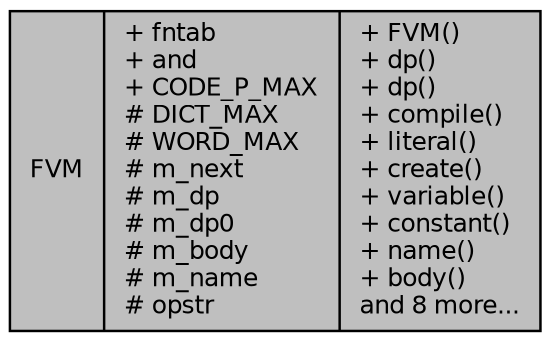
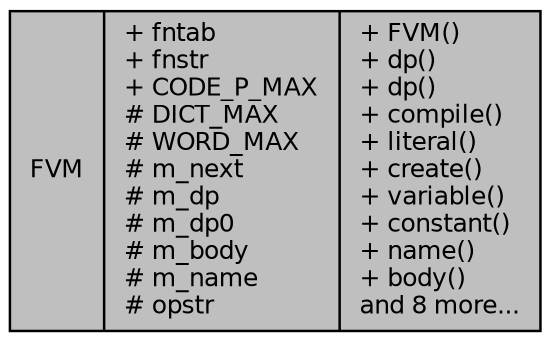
(161, 61) -> (166, 61)
